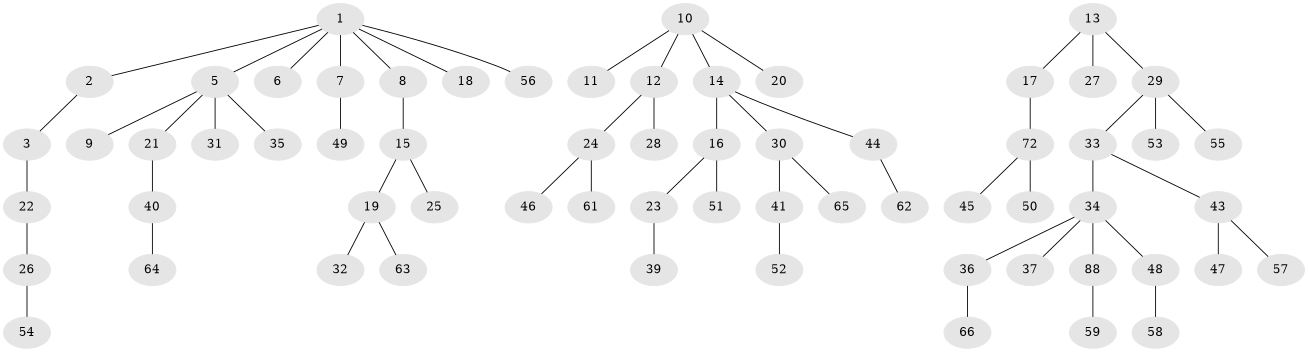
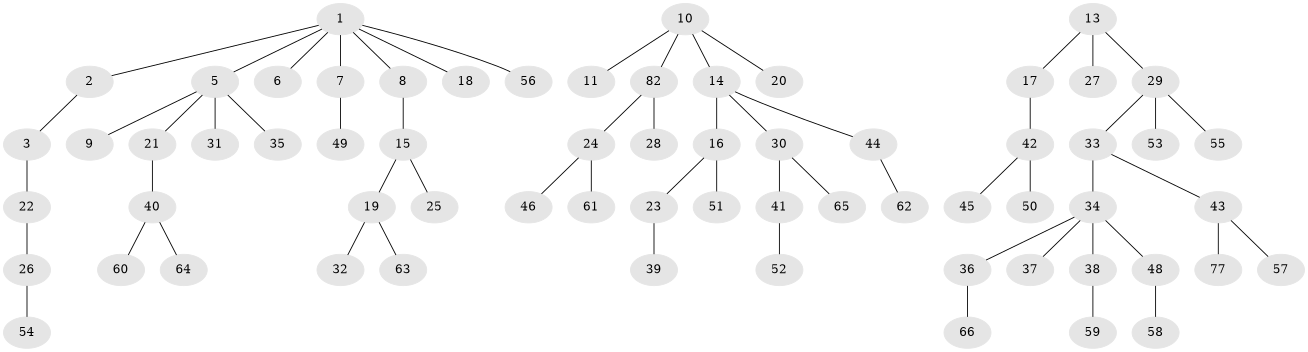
(654, 82) -> (654, 82)
(1030, 145) -> (1030, 145)
none -> (121, 270)
(1093, 270) -> (1093, 270)
(1218, 270) -> (1218, 270)
